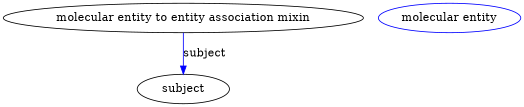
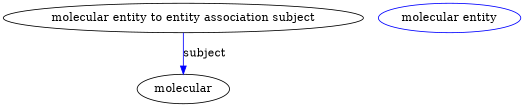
(183, 18) -> (183, 18)
(183, 89) -> (183, 89)
